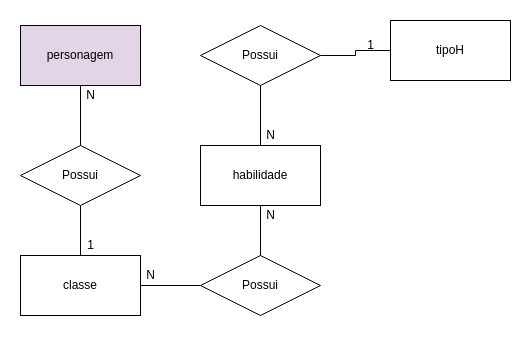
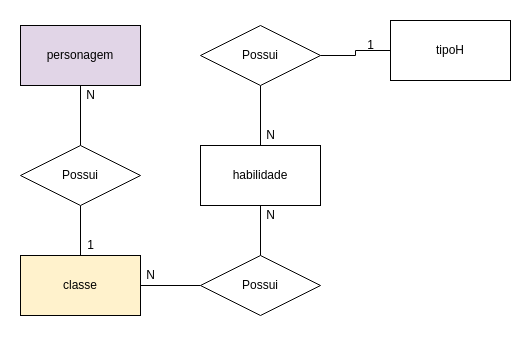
(81, 286) -> (81, 286)
